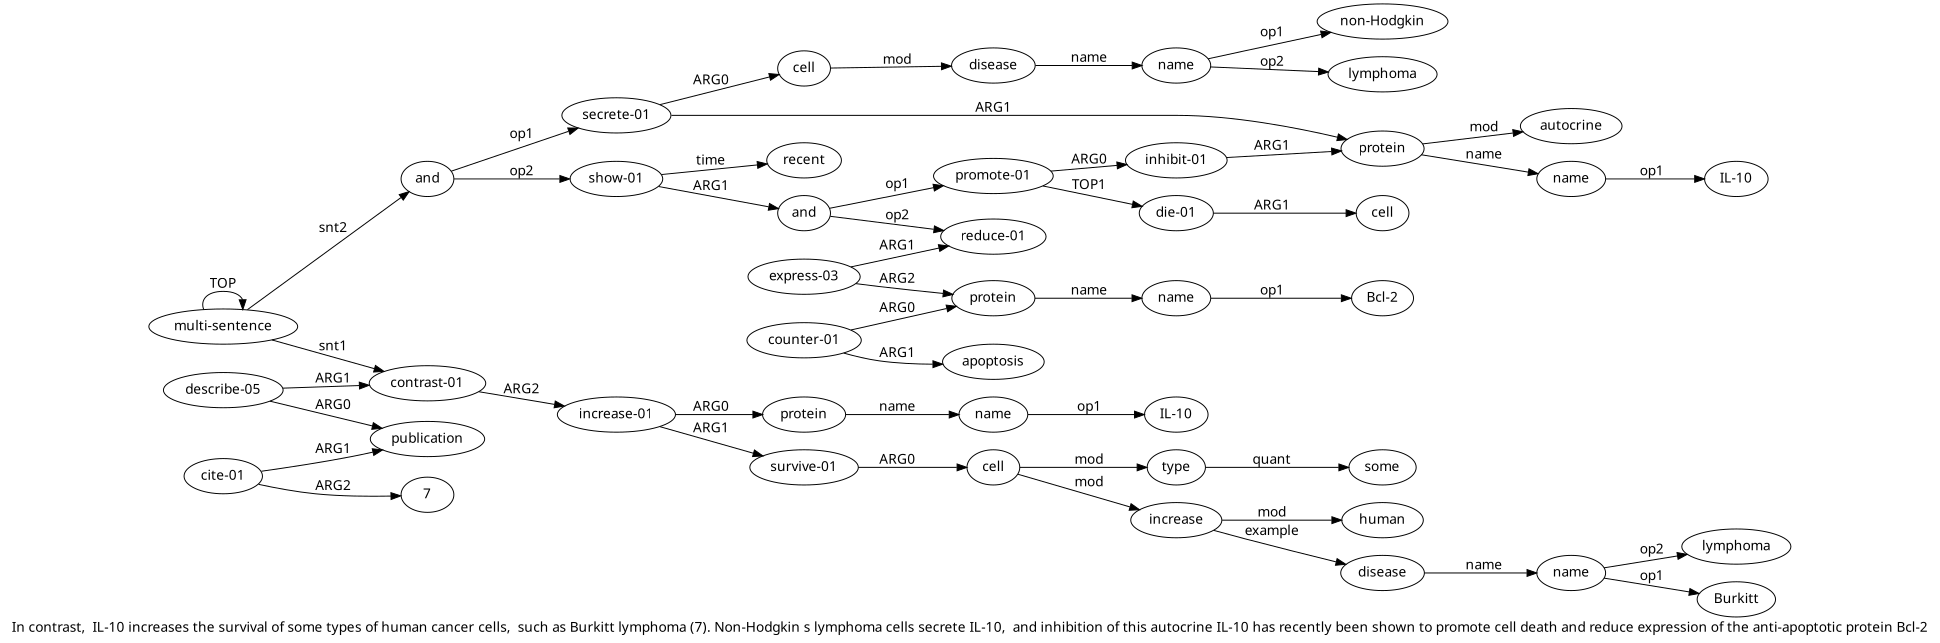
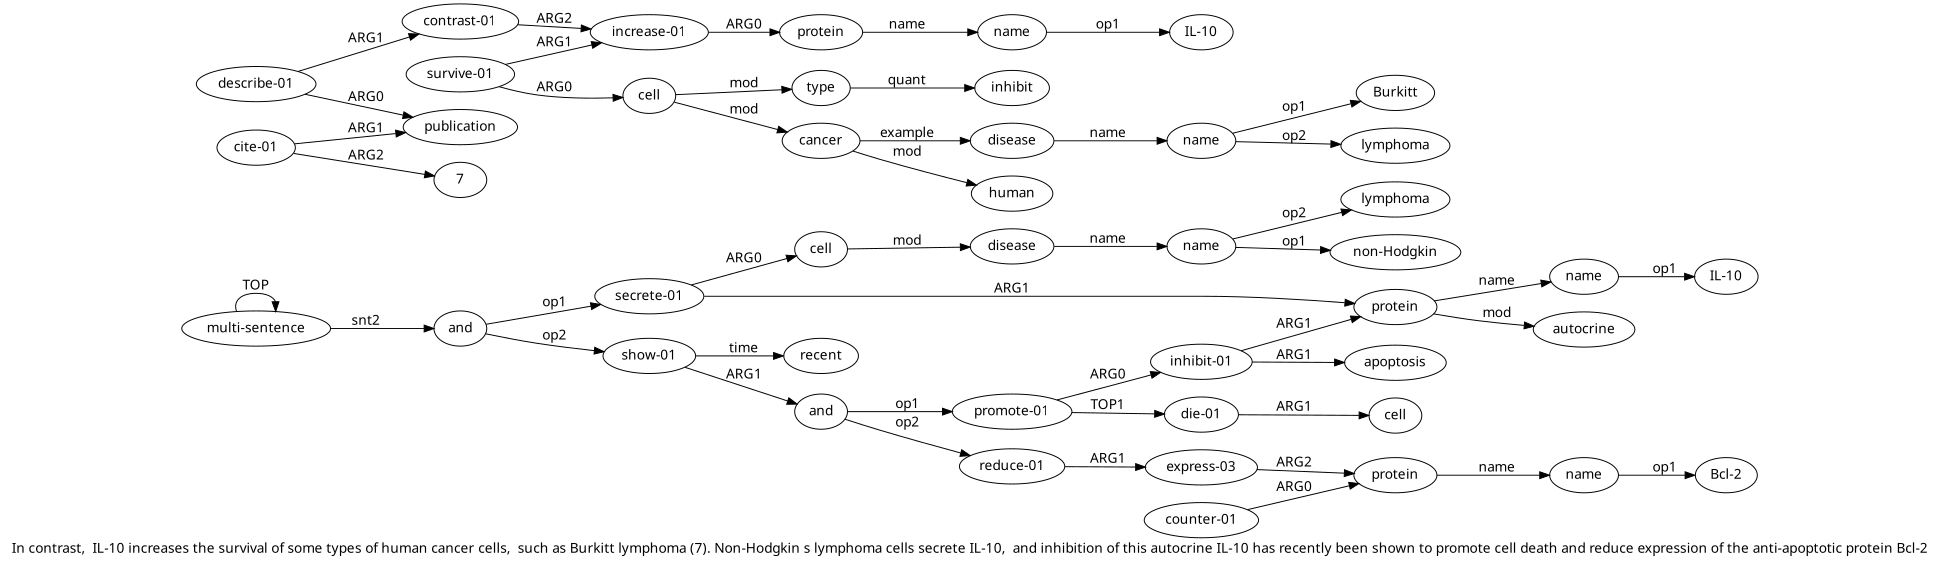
(895, 257) -> (1100, 467)
(323, 354) -> none
(888, 362) -> (1293, 362)
(223, 390) -> (256, 84)
(707, 440) -> (549, 55)
(1383, 467) -> (1012, 88)
(1176, 520) -> (821, 141)
